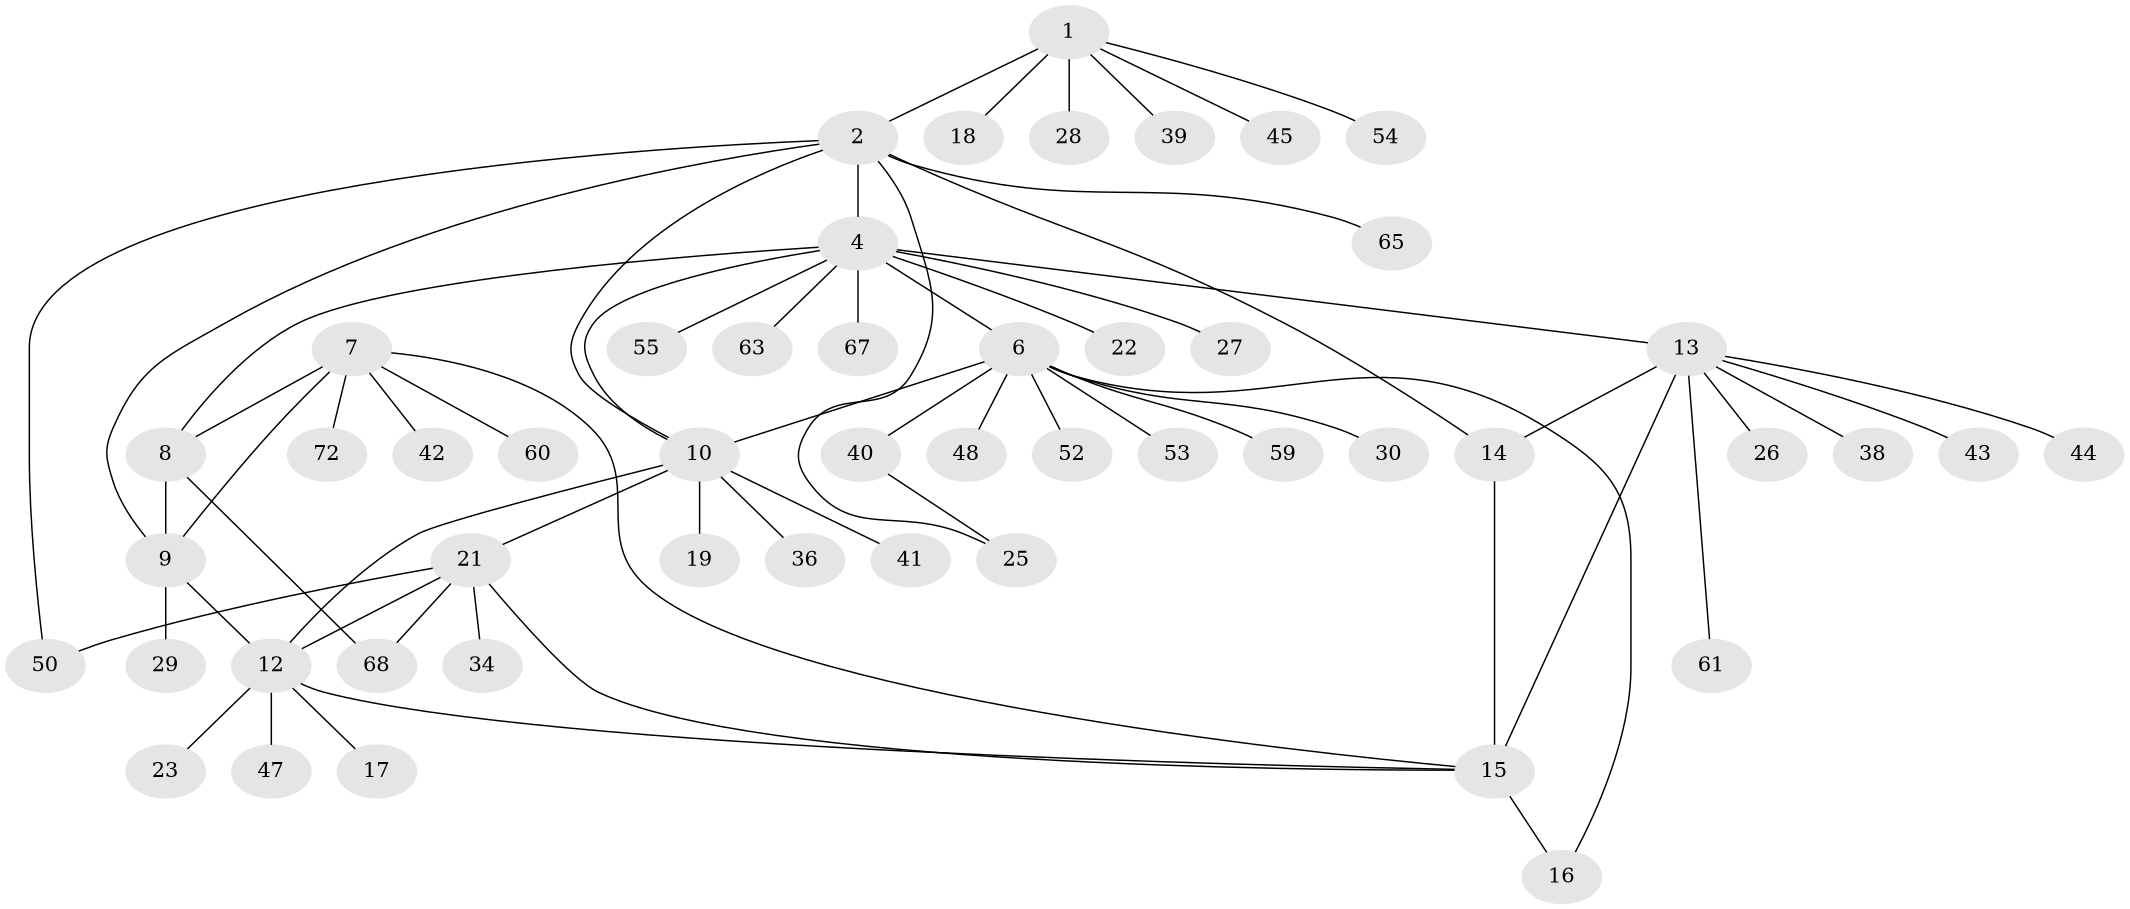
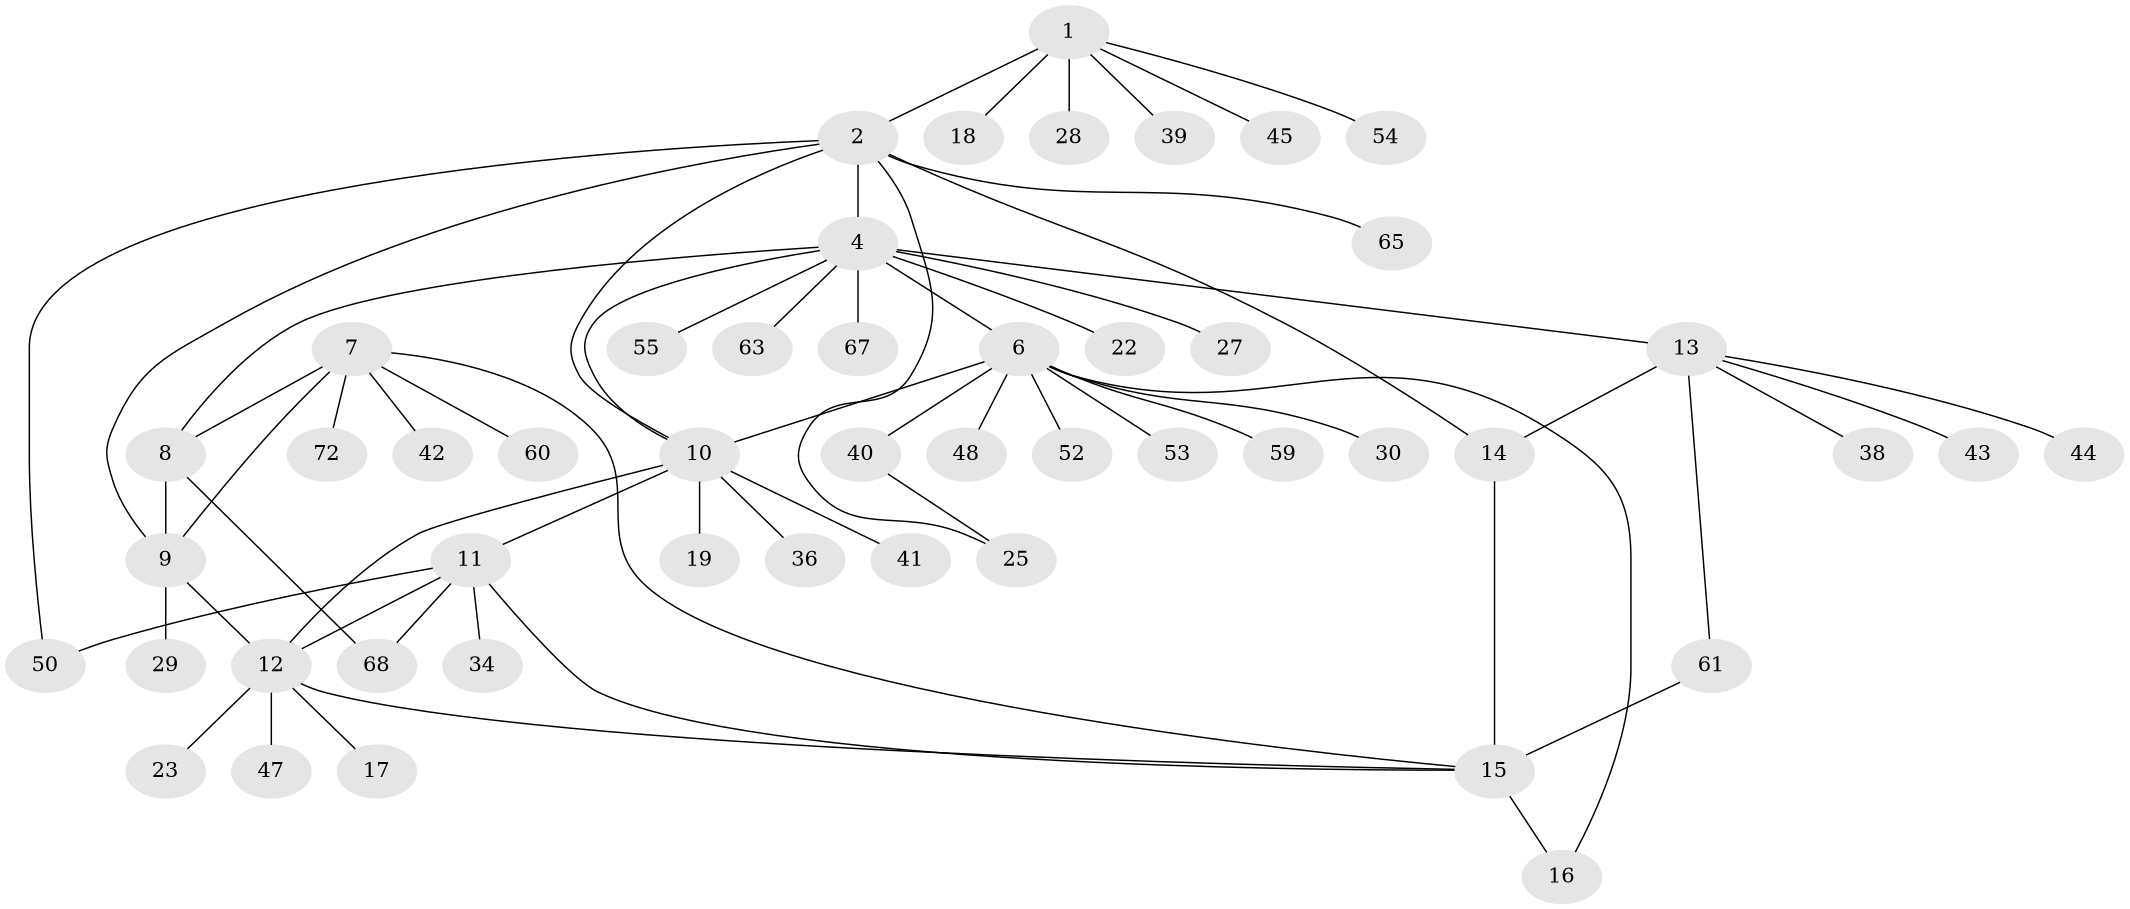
(1767, 455) -> none
(471, 560) -> (471, 560)
(1591, 560) -> (1603, 719)
